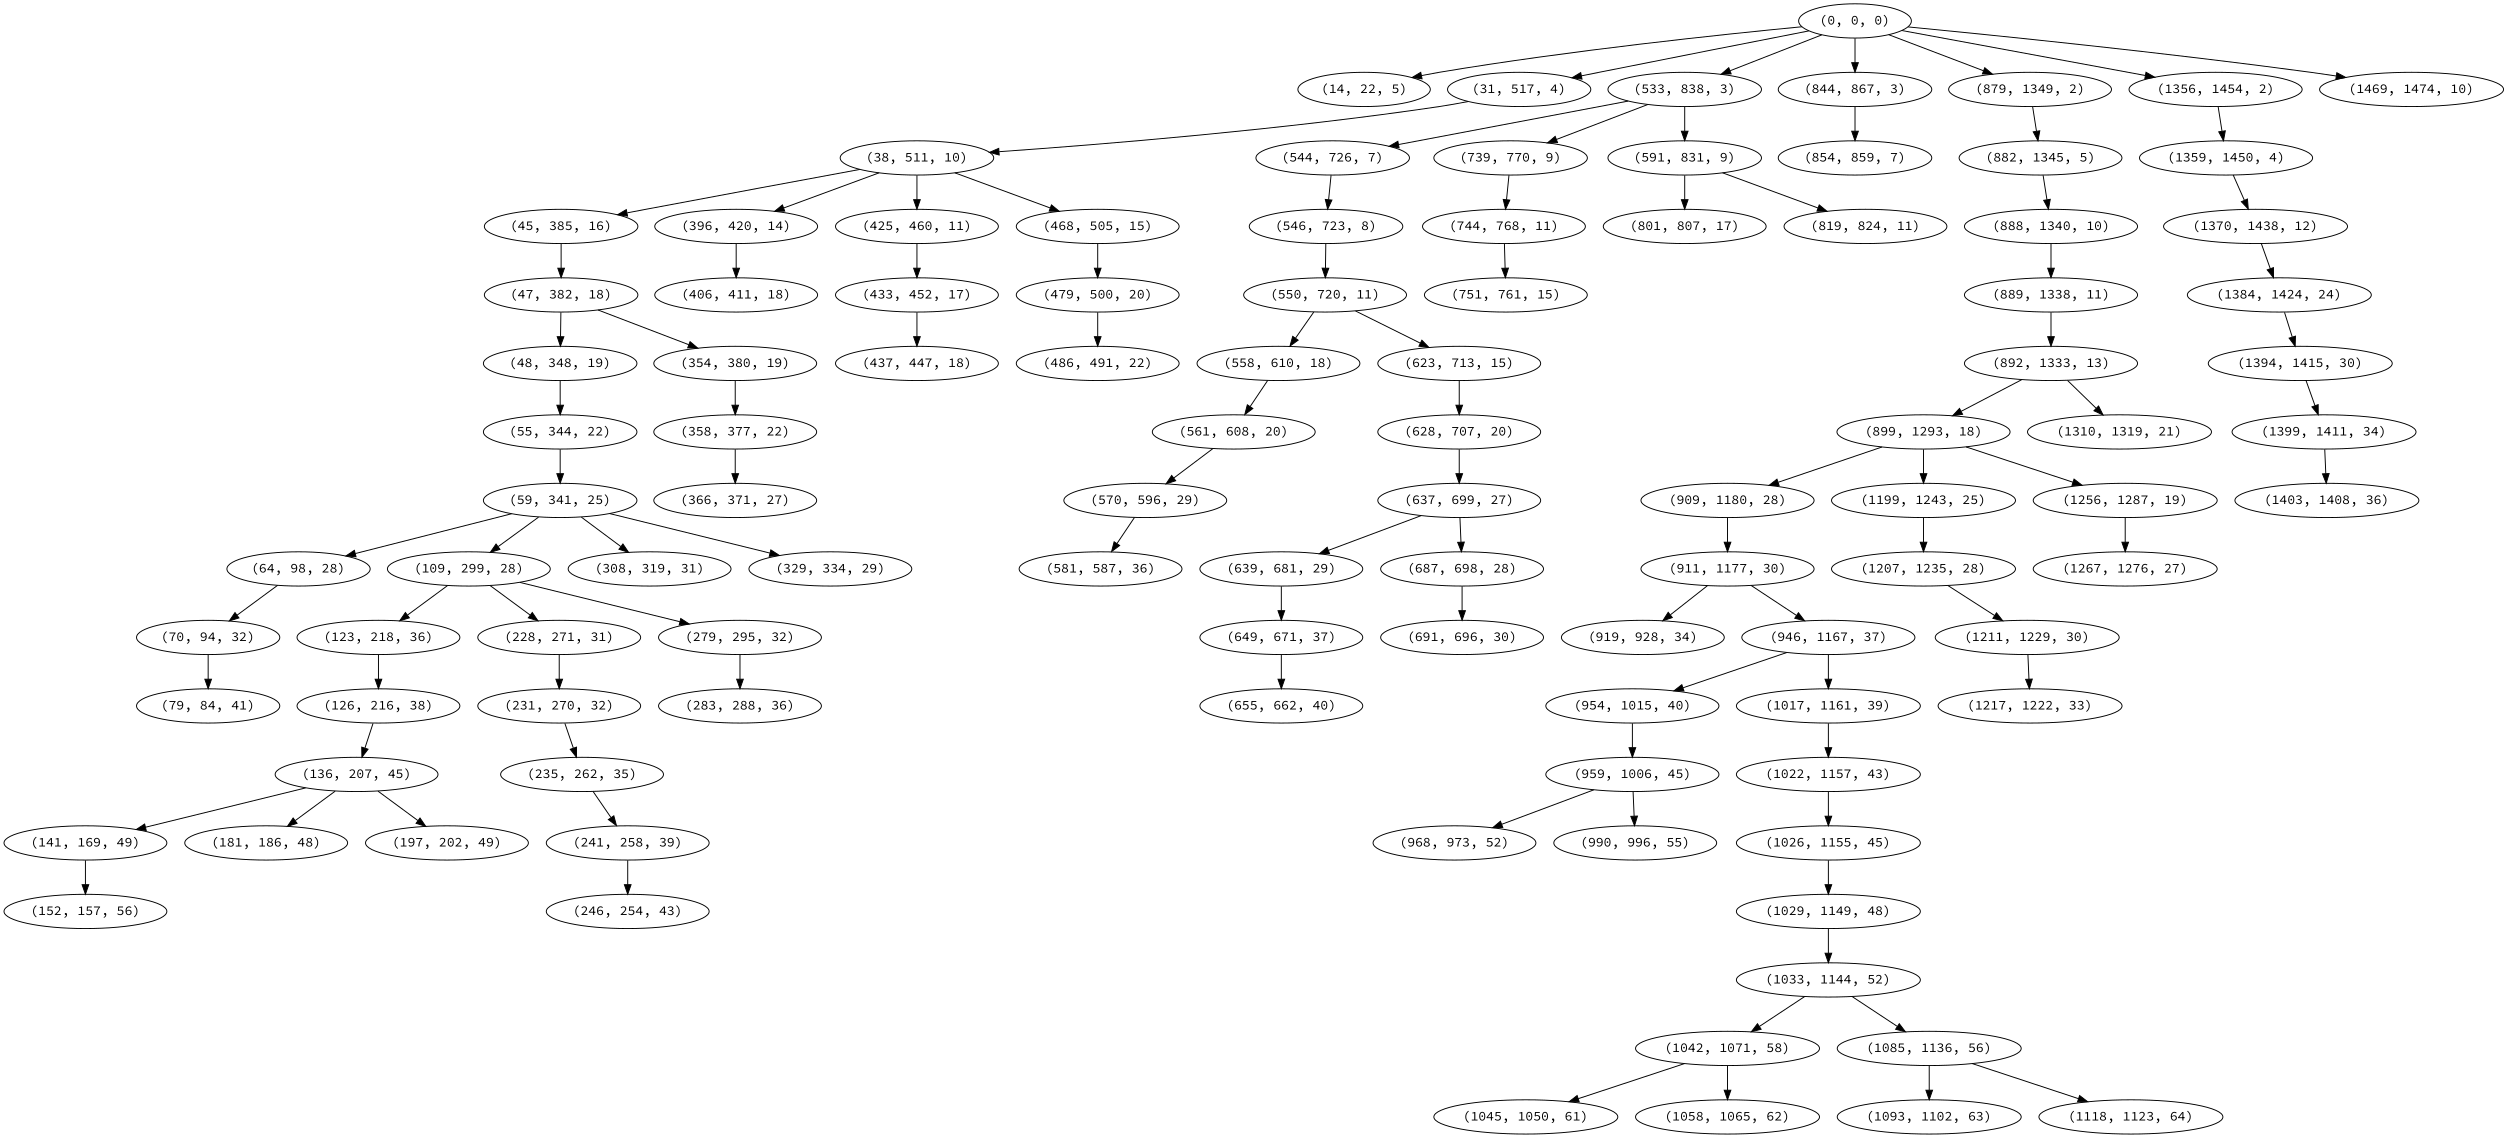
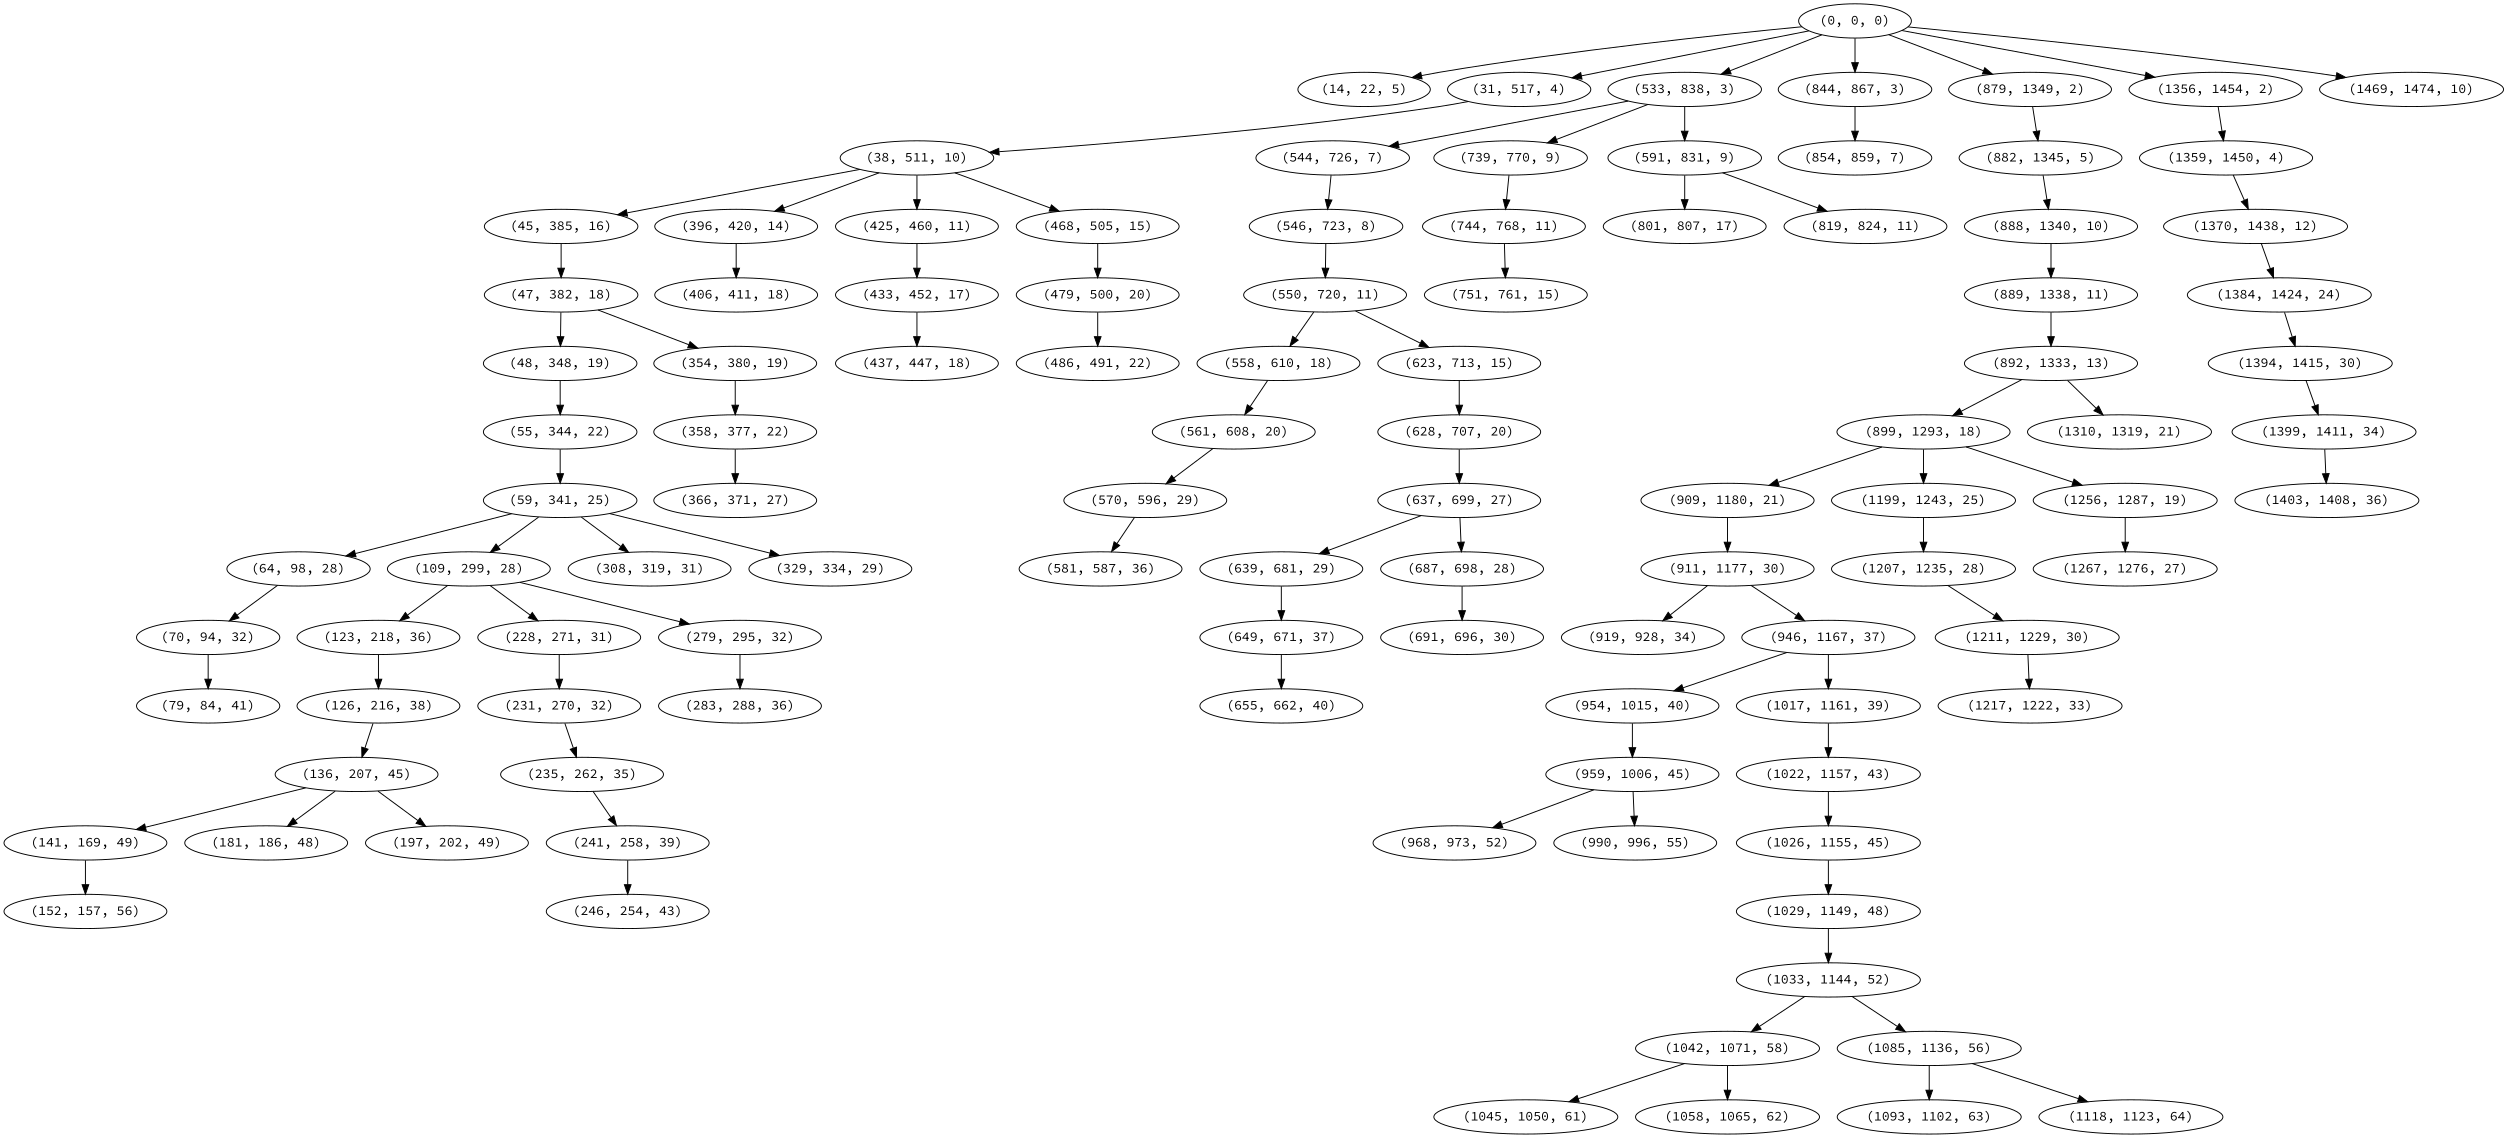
(1728, 500) -> (1728, 500)
